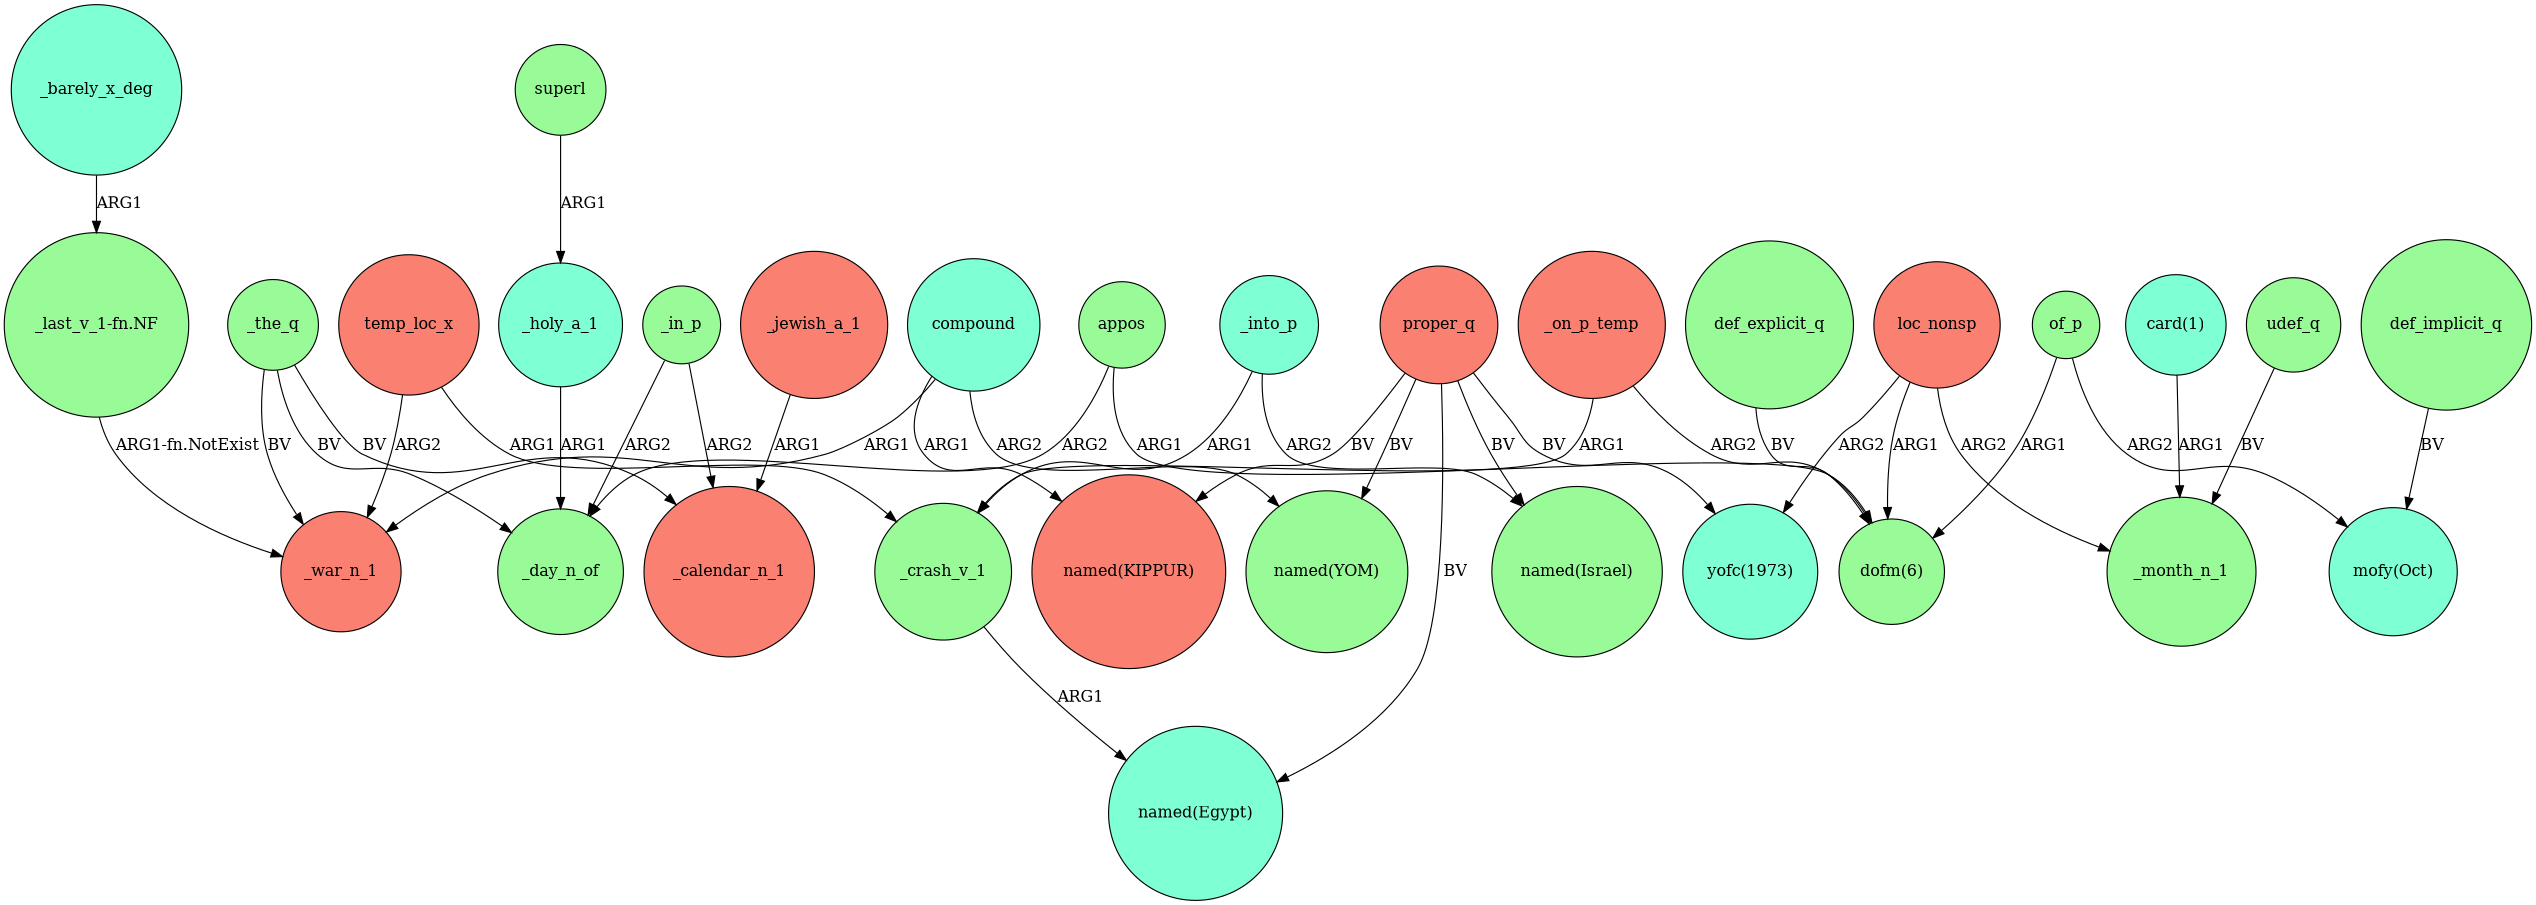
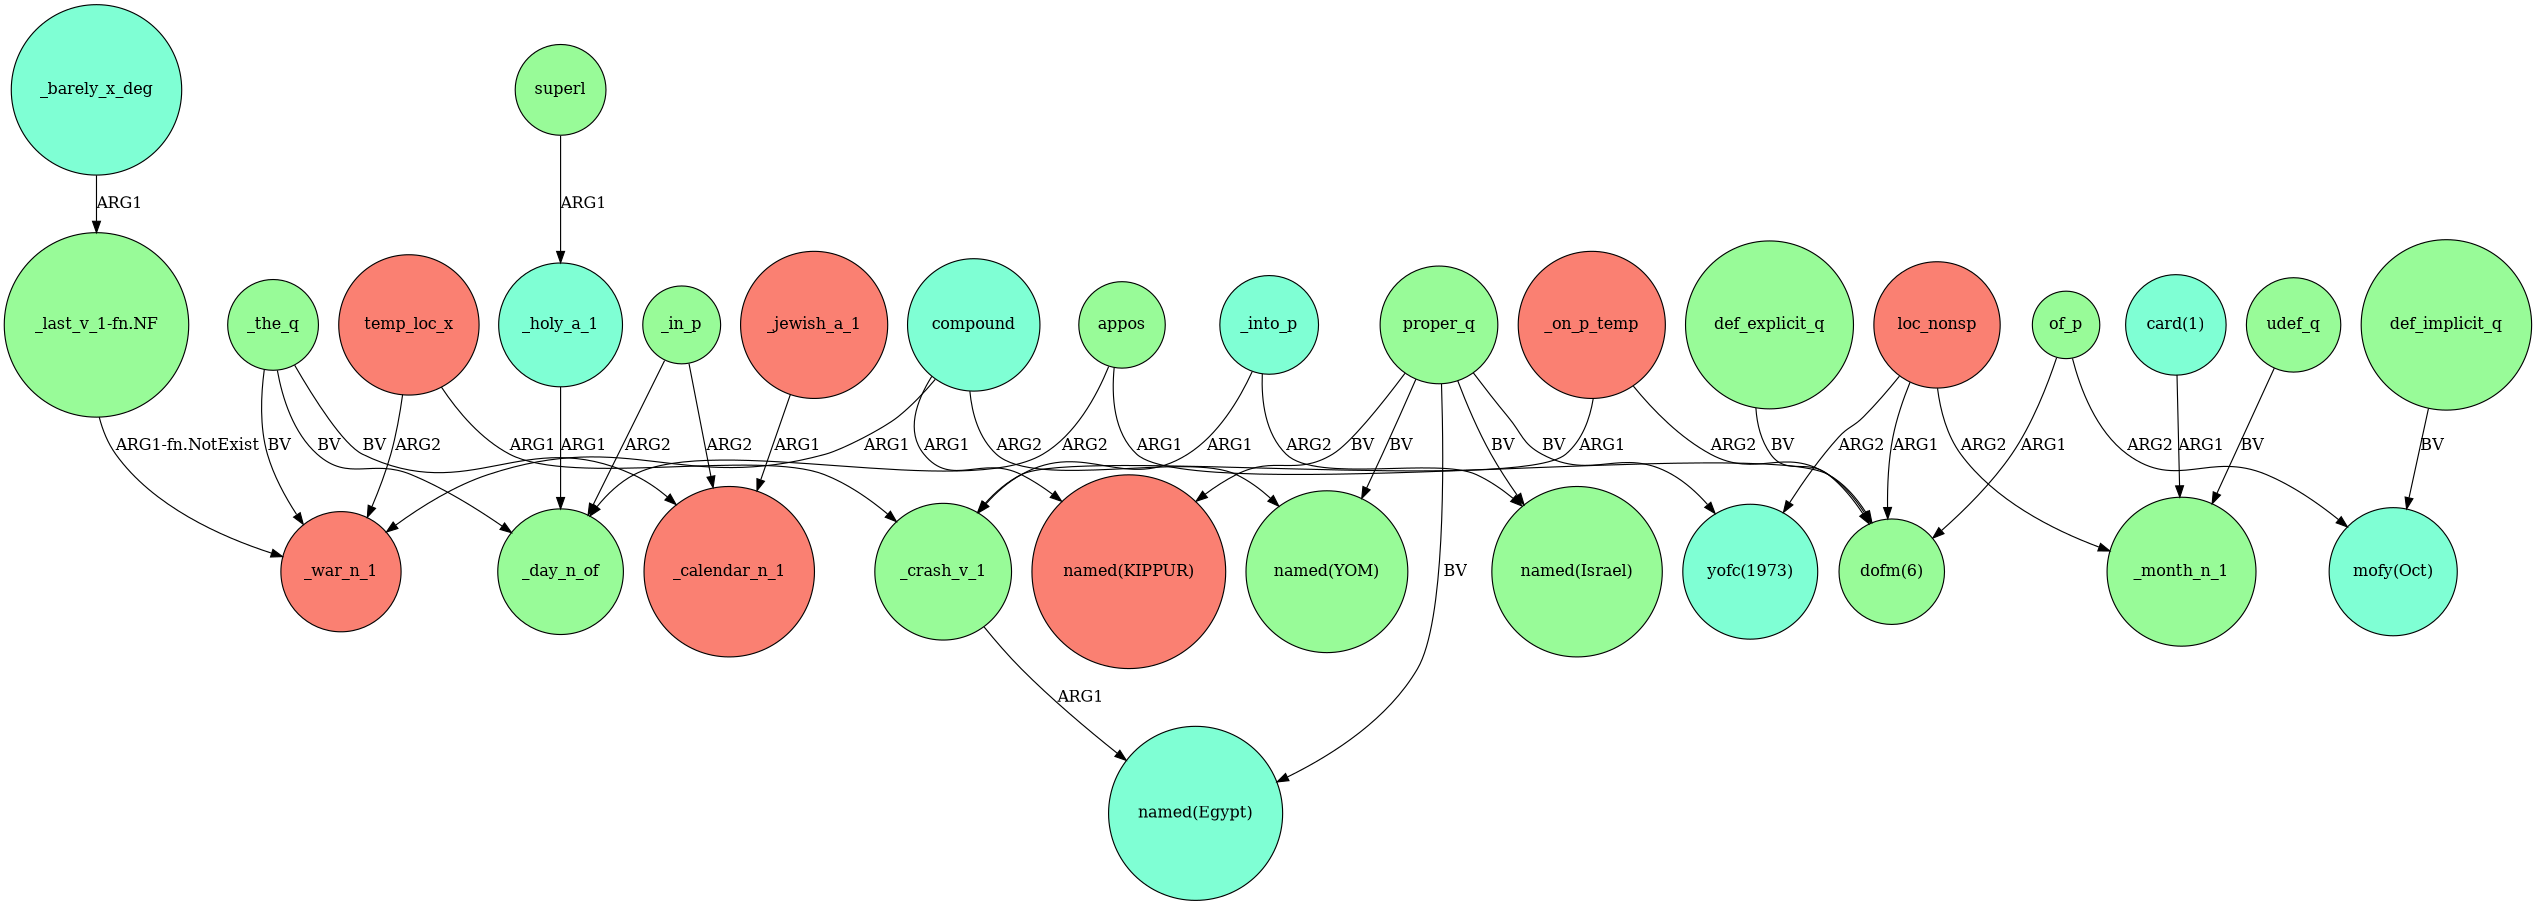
(1439, 325) -> (1439, 325)
